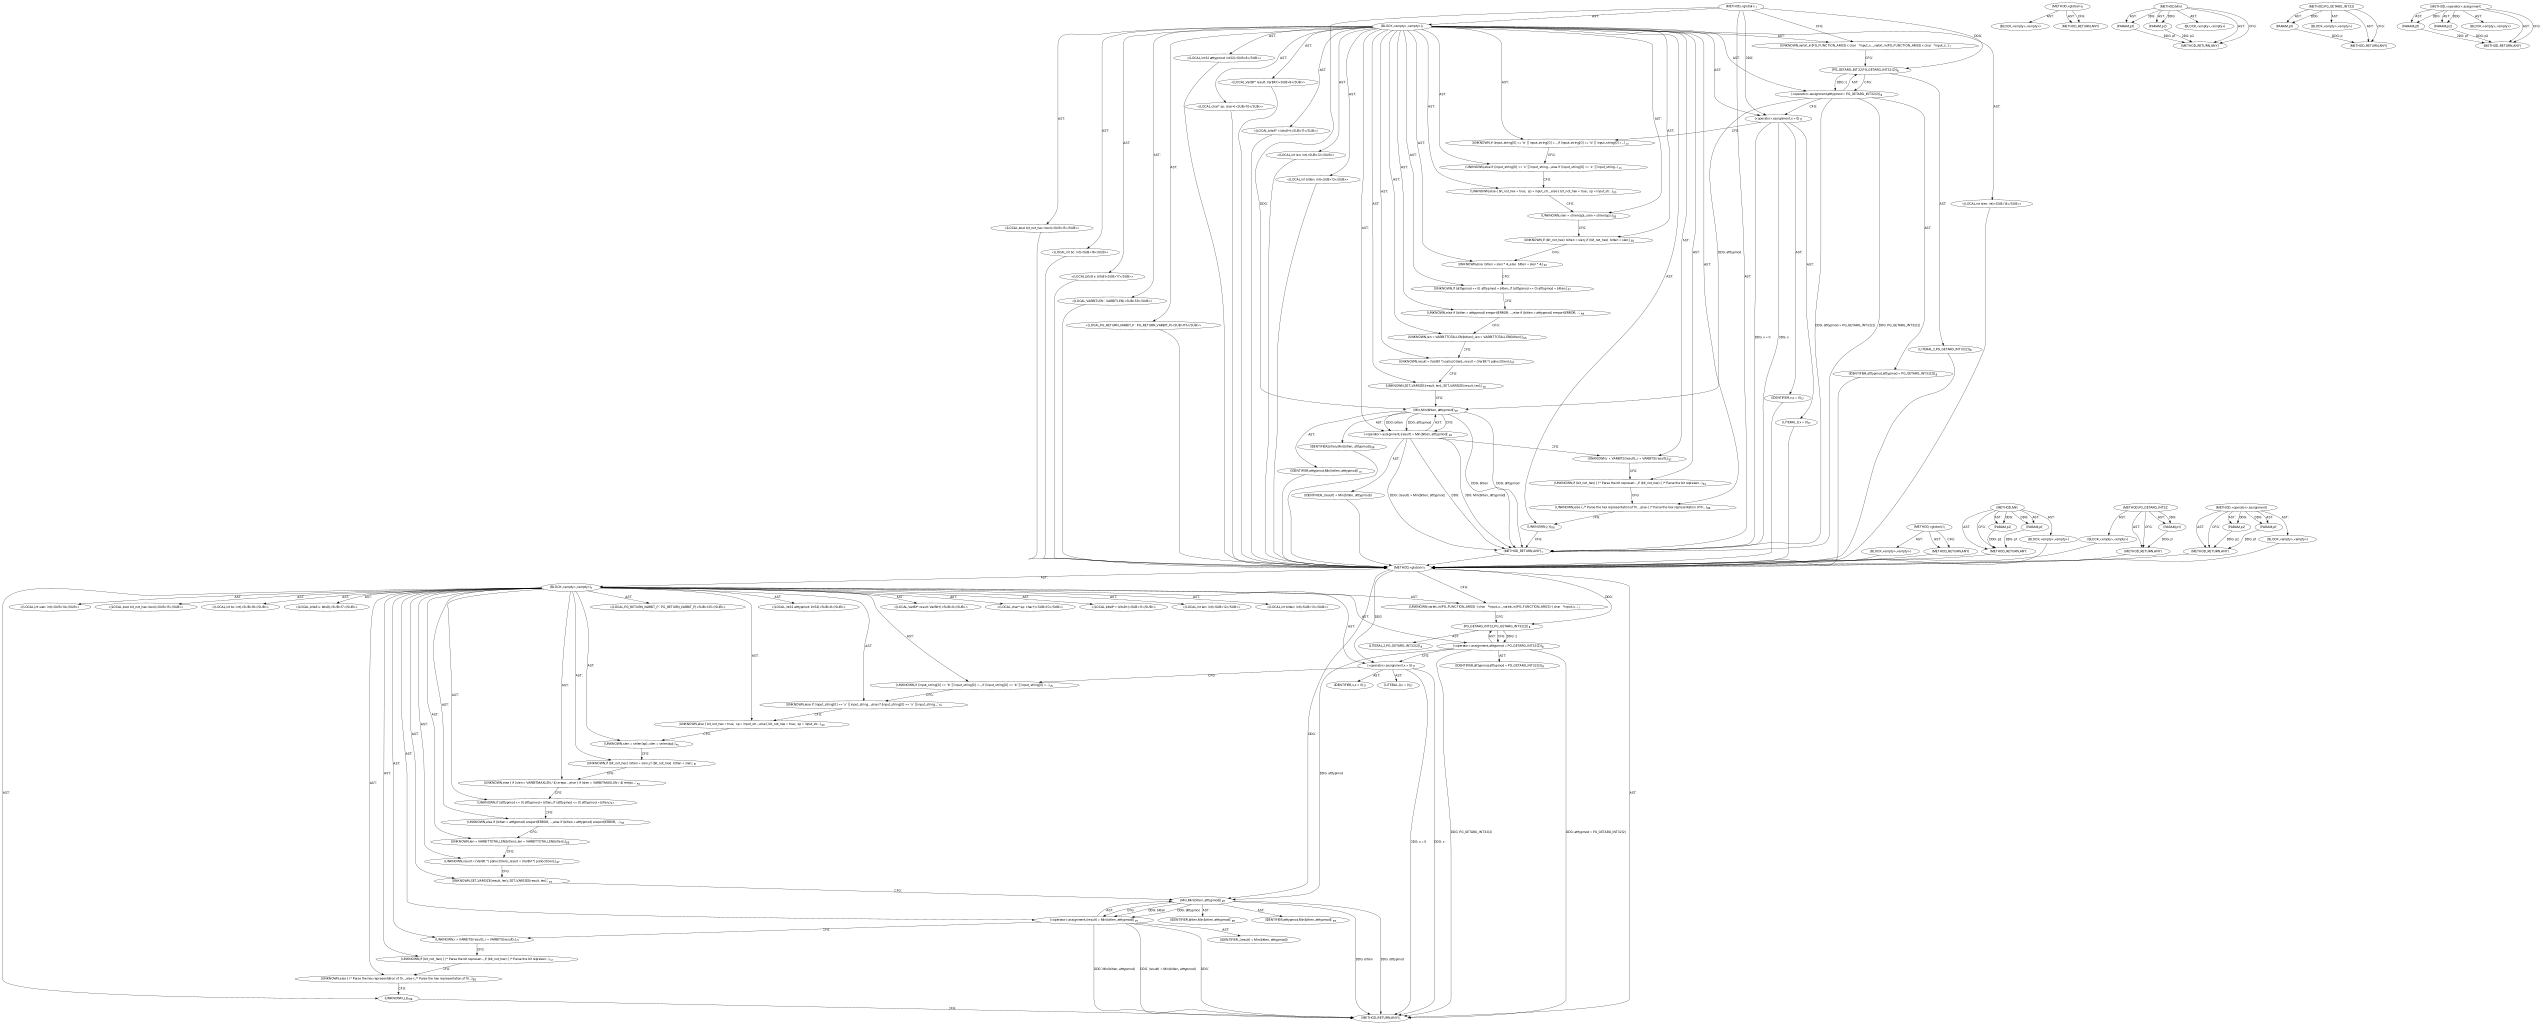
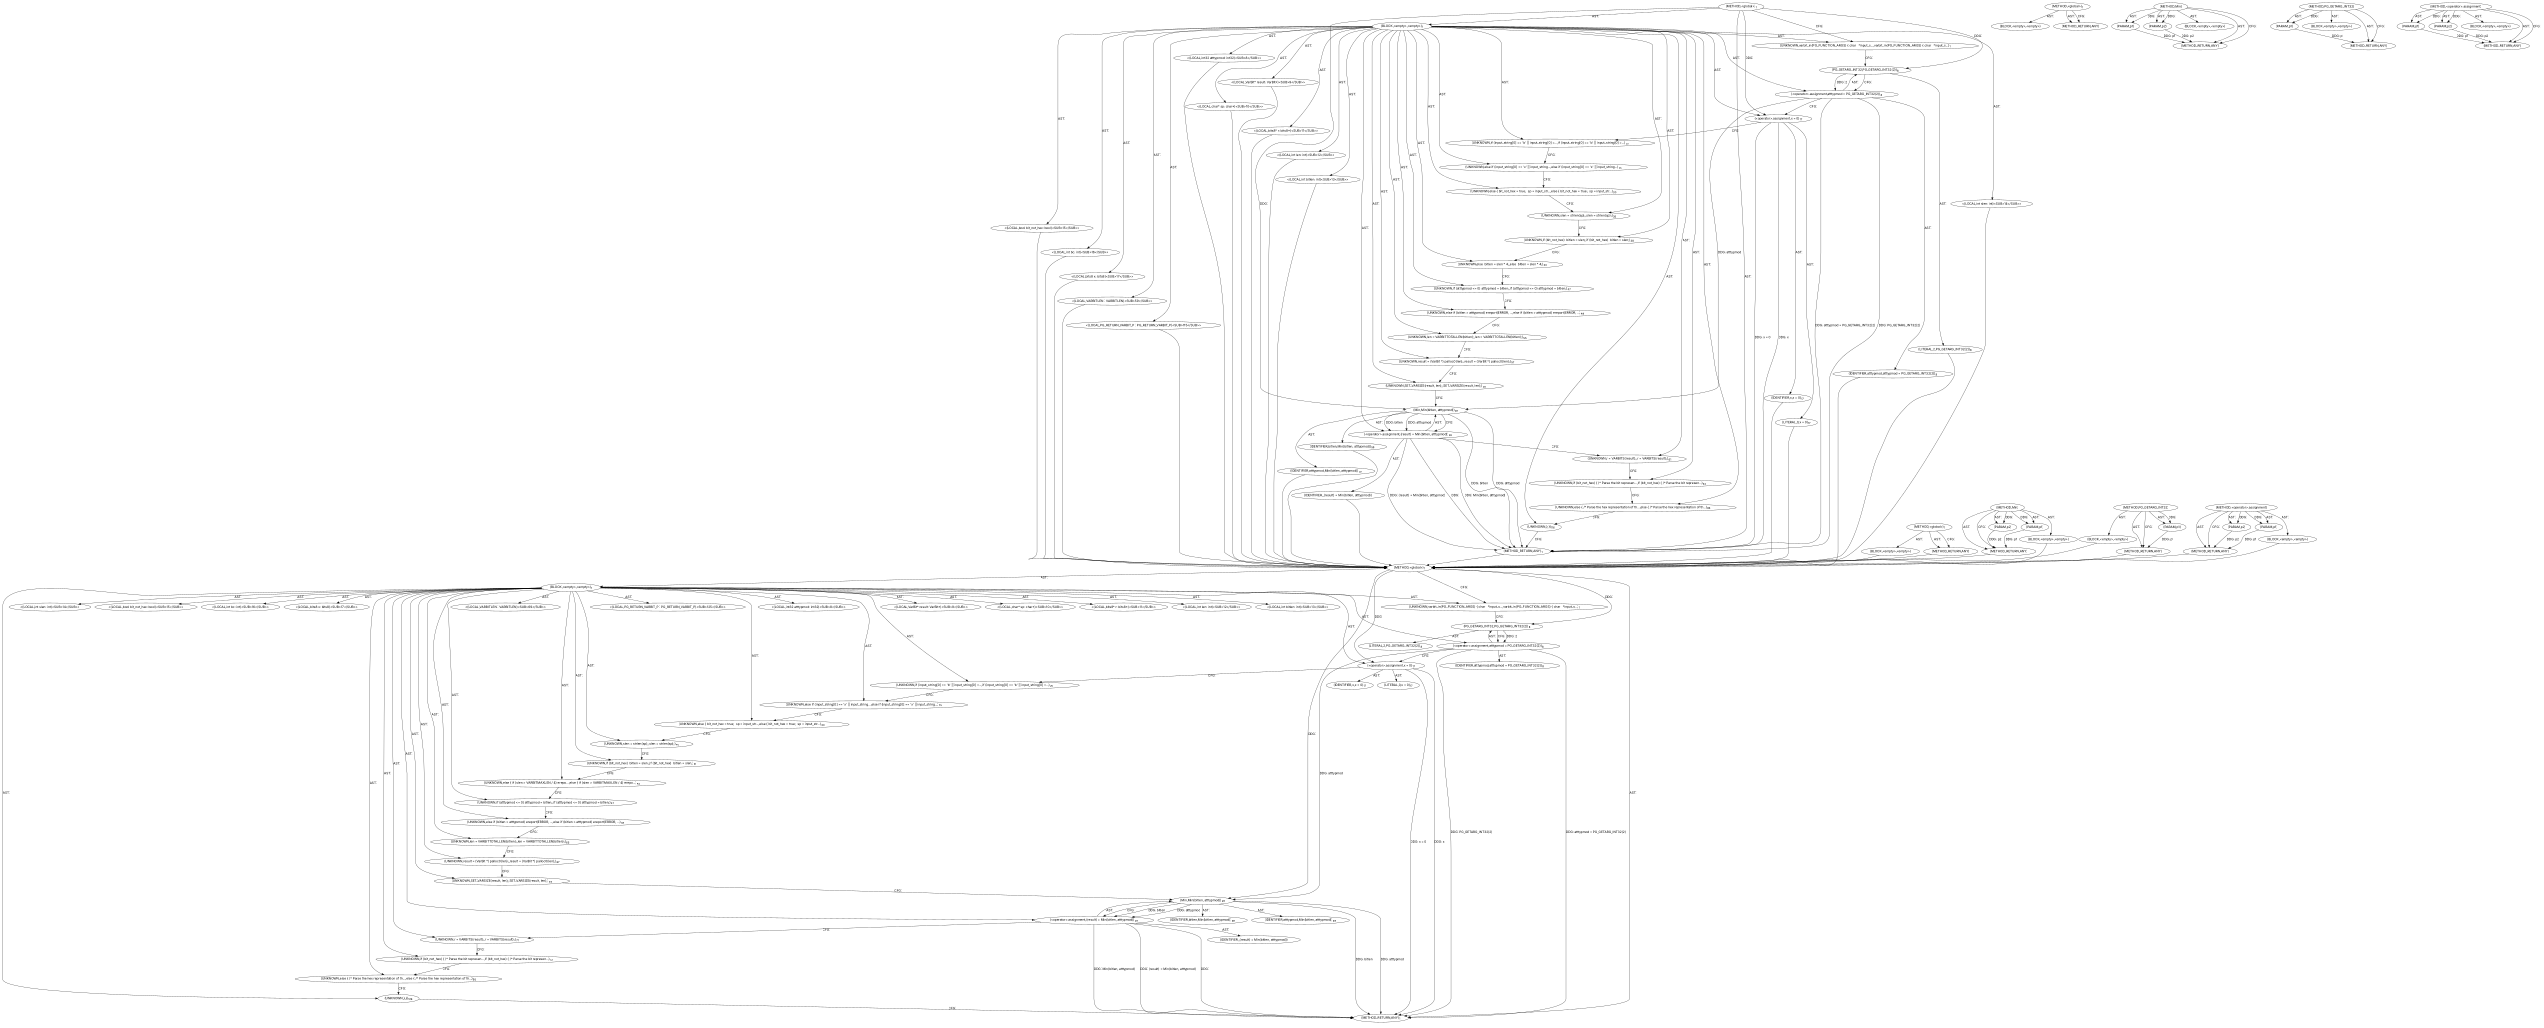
none -> (506, 607)
